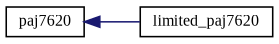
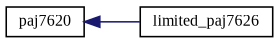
(206, 22) -> (206, 22)
